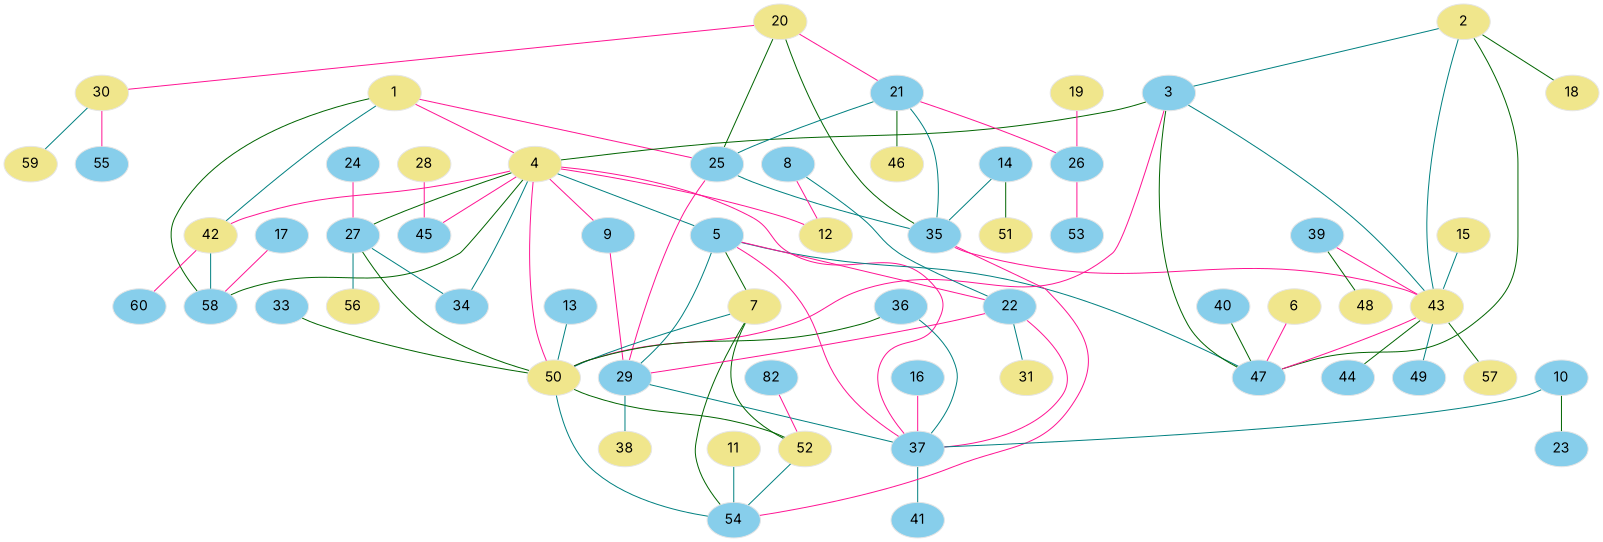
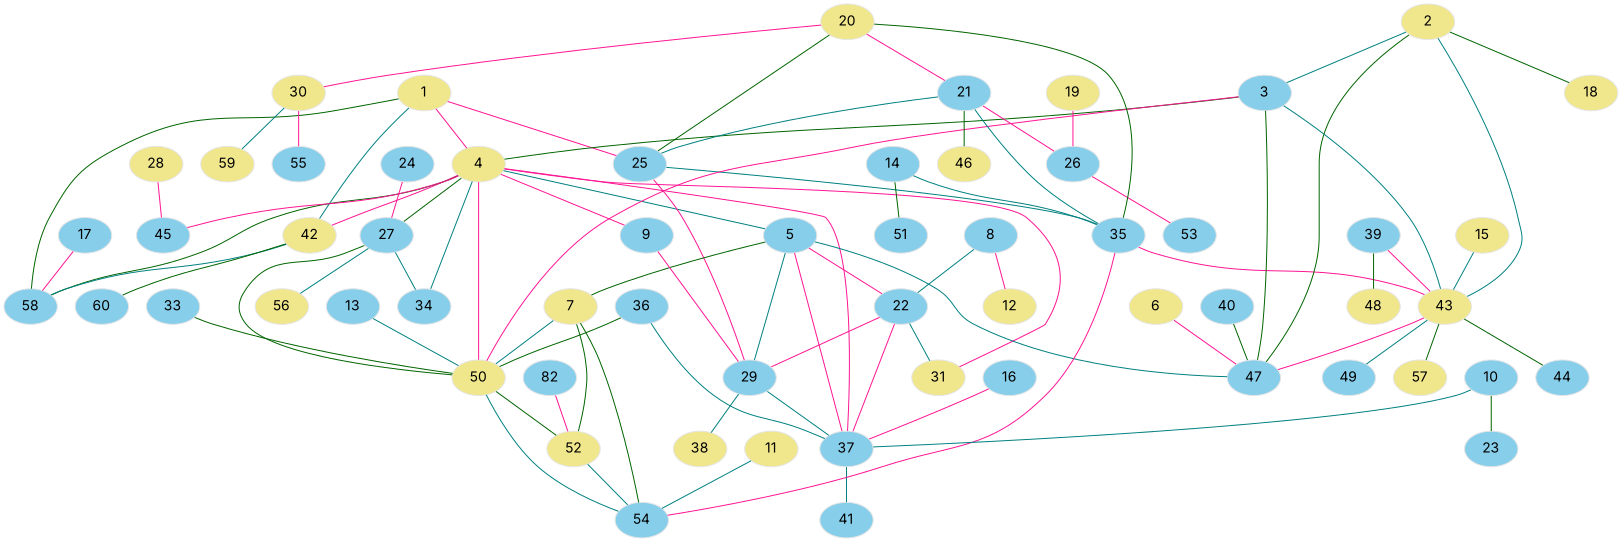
(745, 206) -> (875, 193)
(1006, 235) -> (901, 235)
(175, 271) -> (187, 272)
